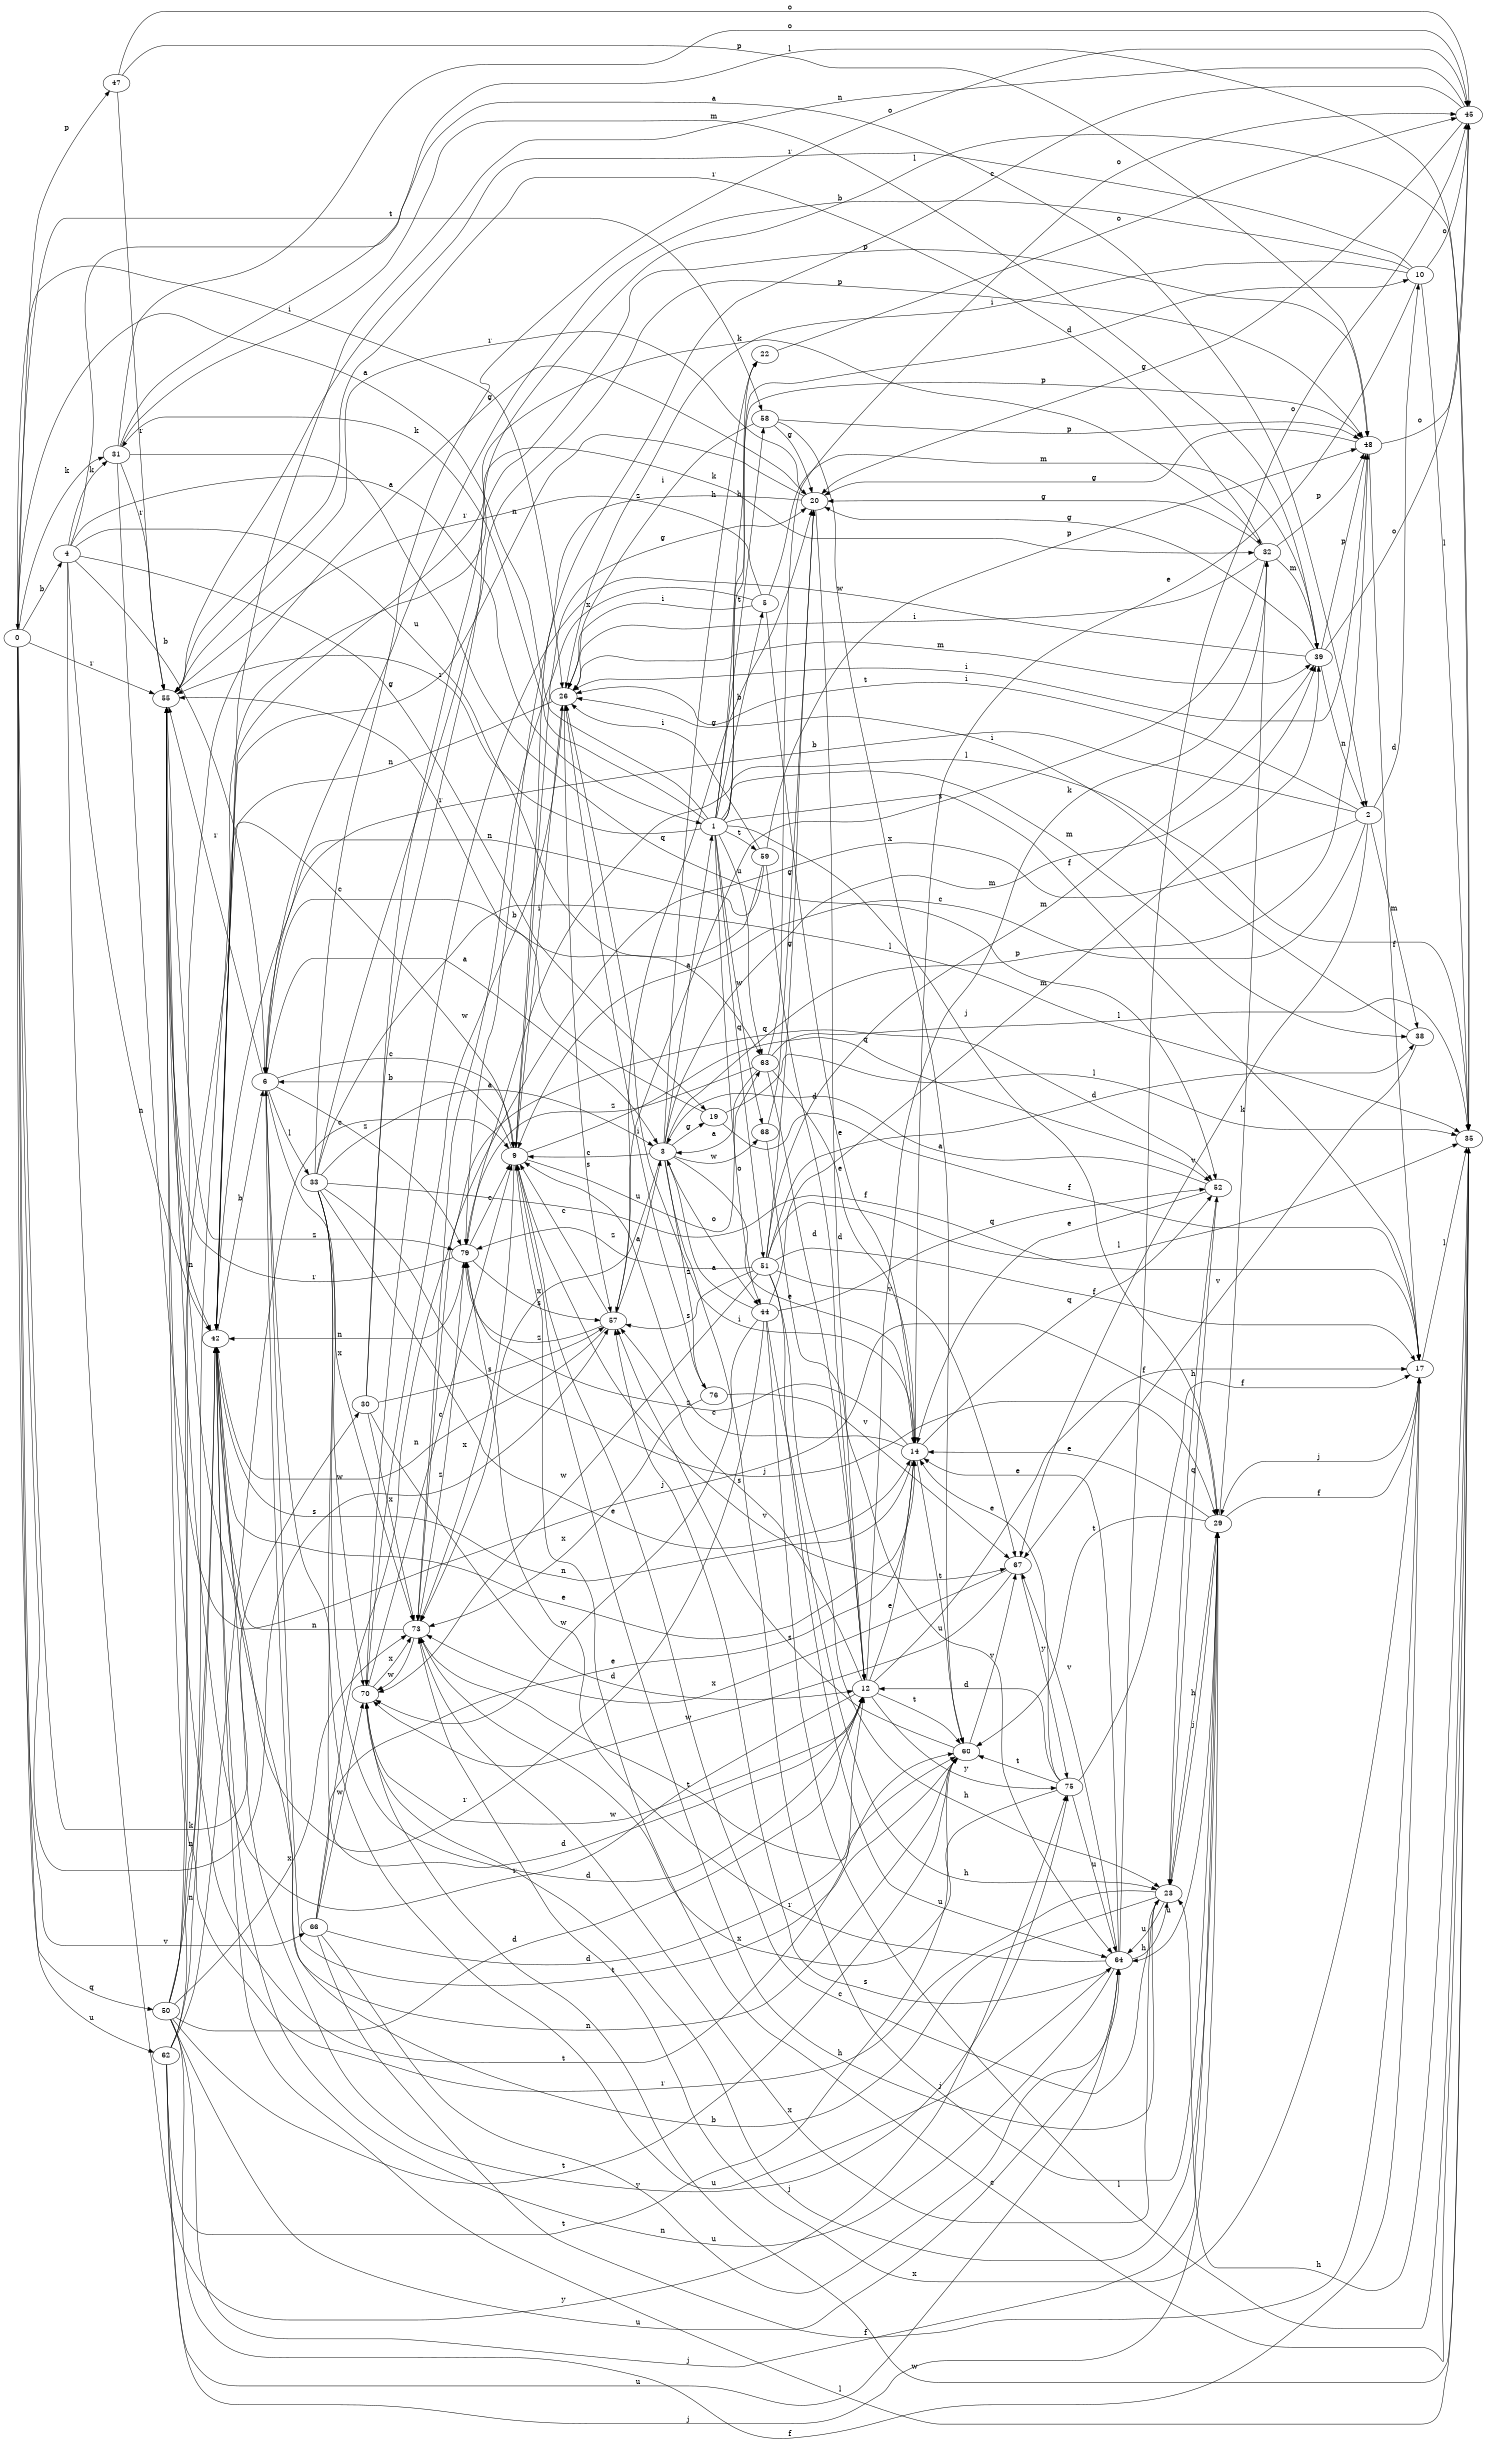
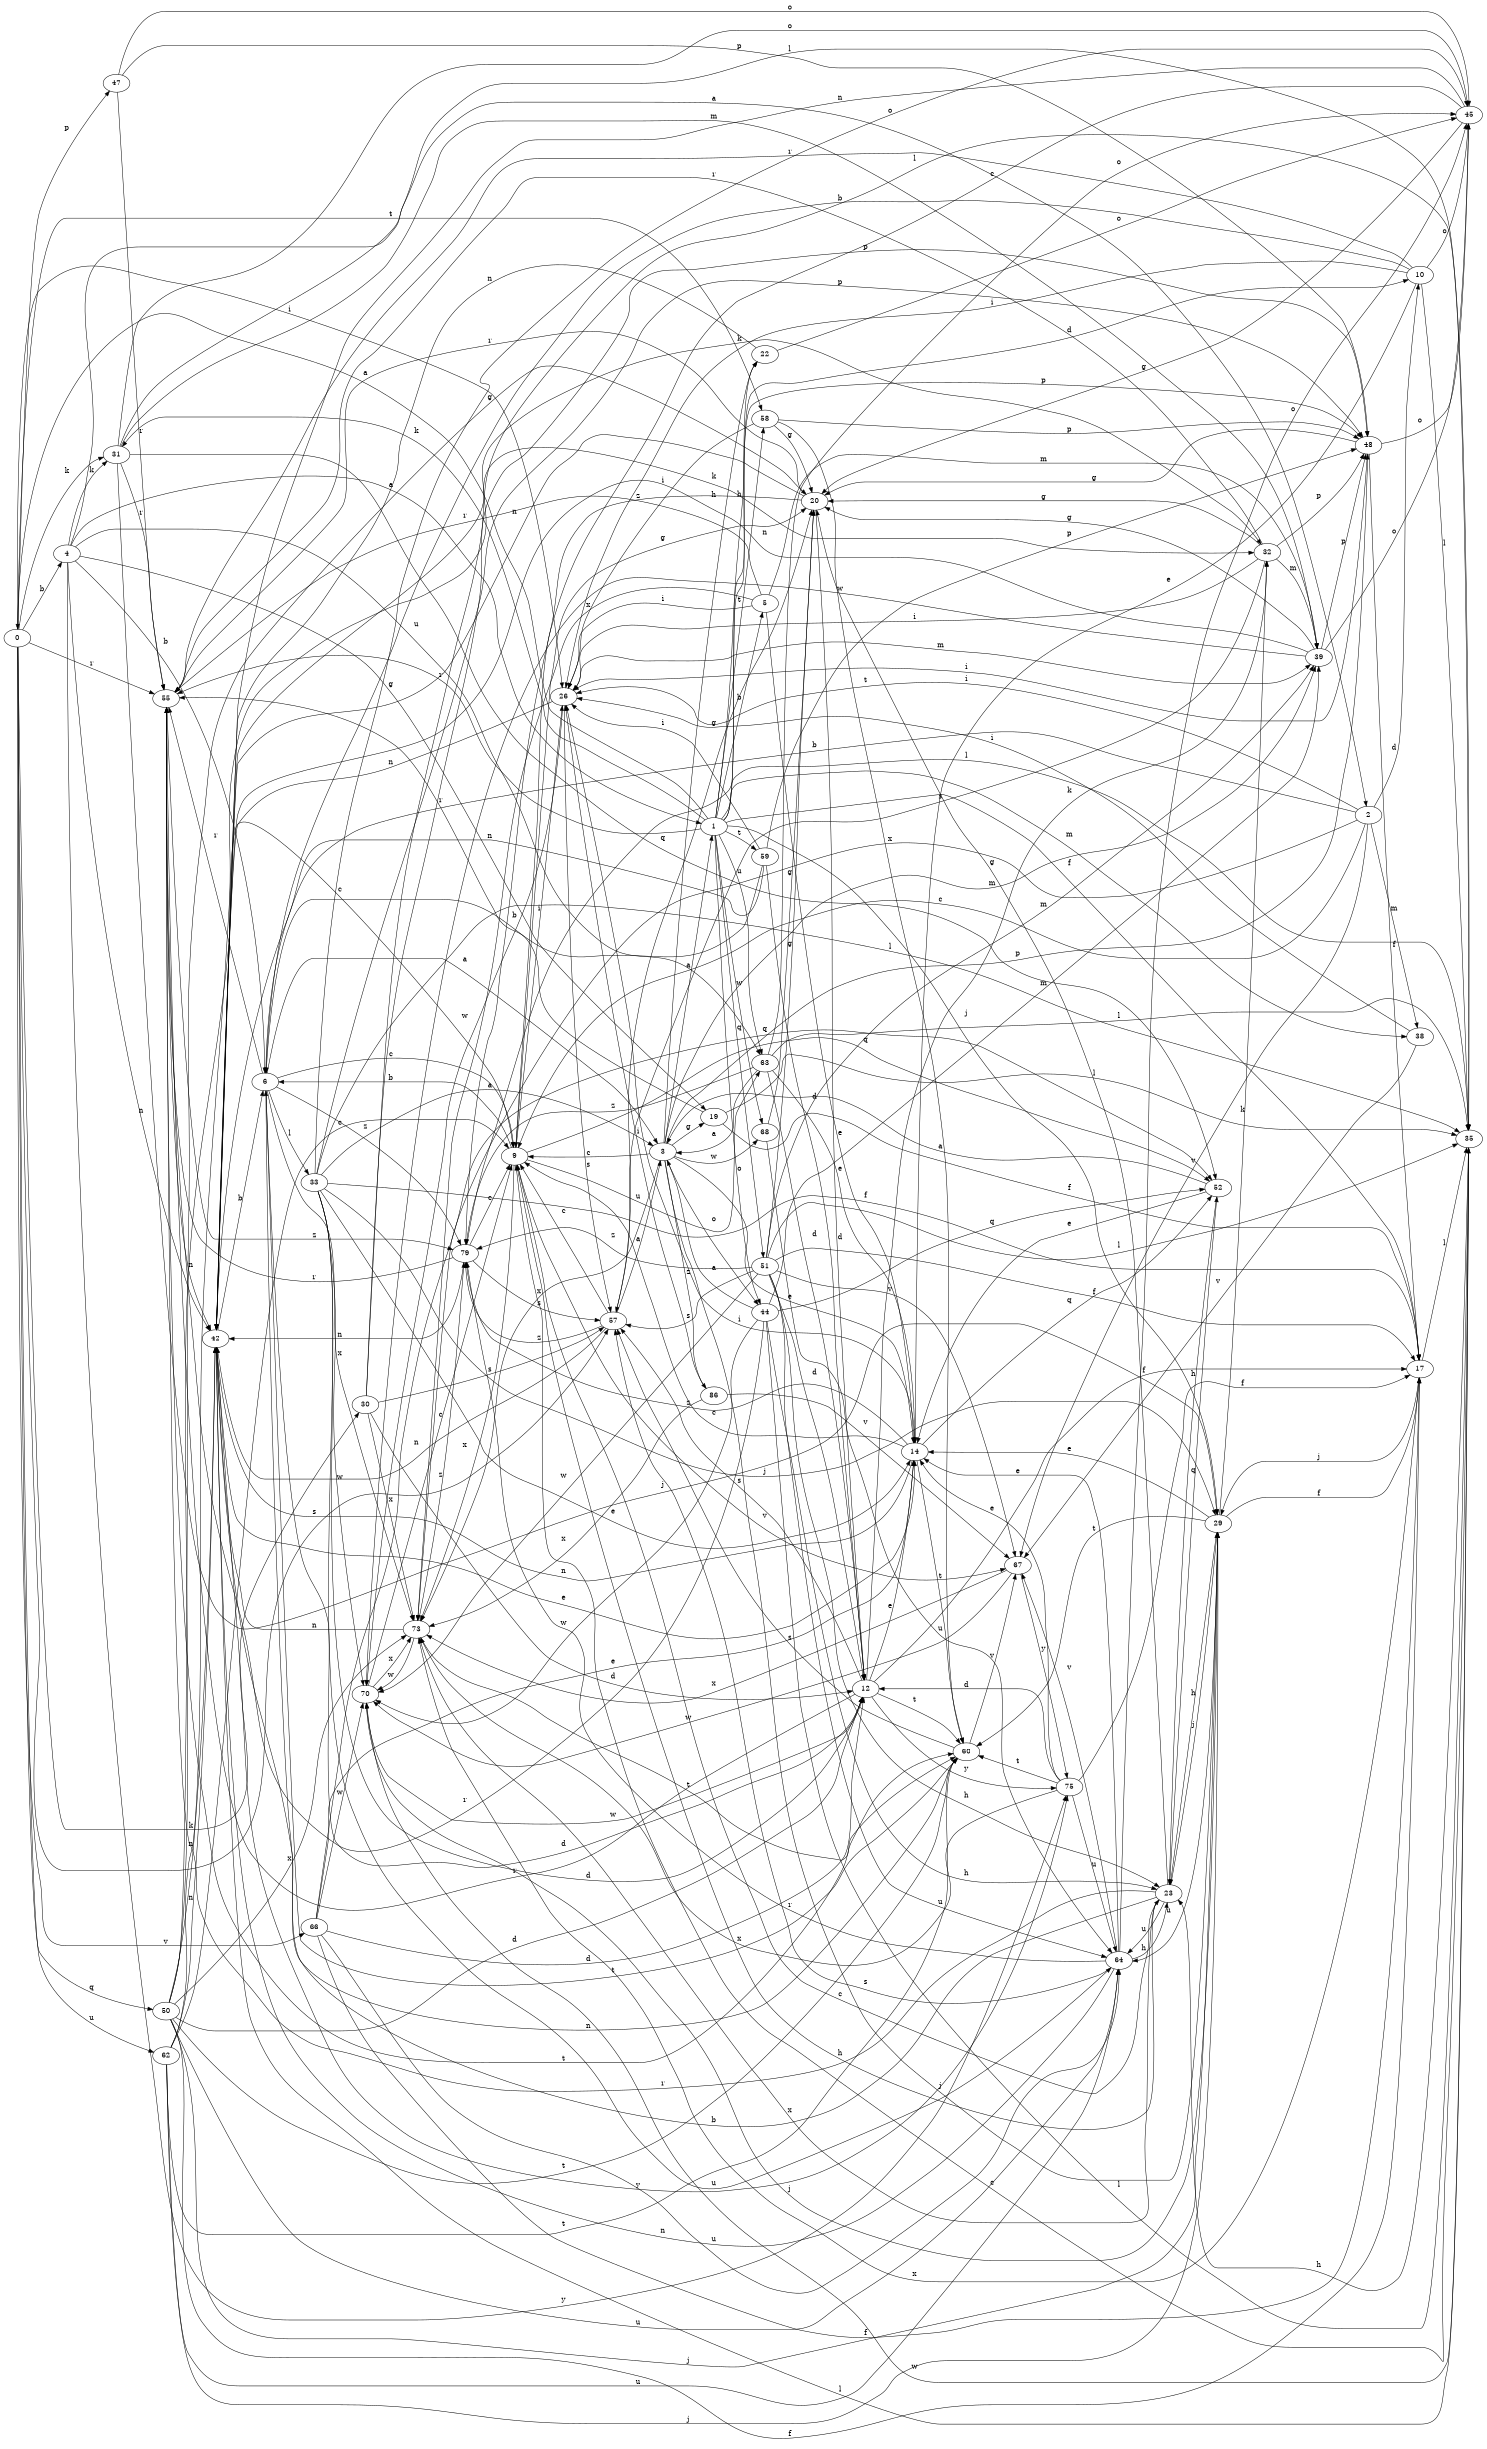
none -> (292, 638)
(1338, 735) -> (532, 561)
(1060, 1110) -> (825, 1462)
none -> (1120, 1165)
(714, 1396) -> (714, 1396)
